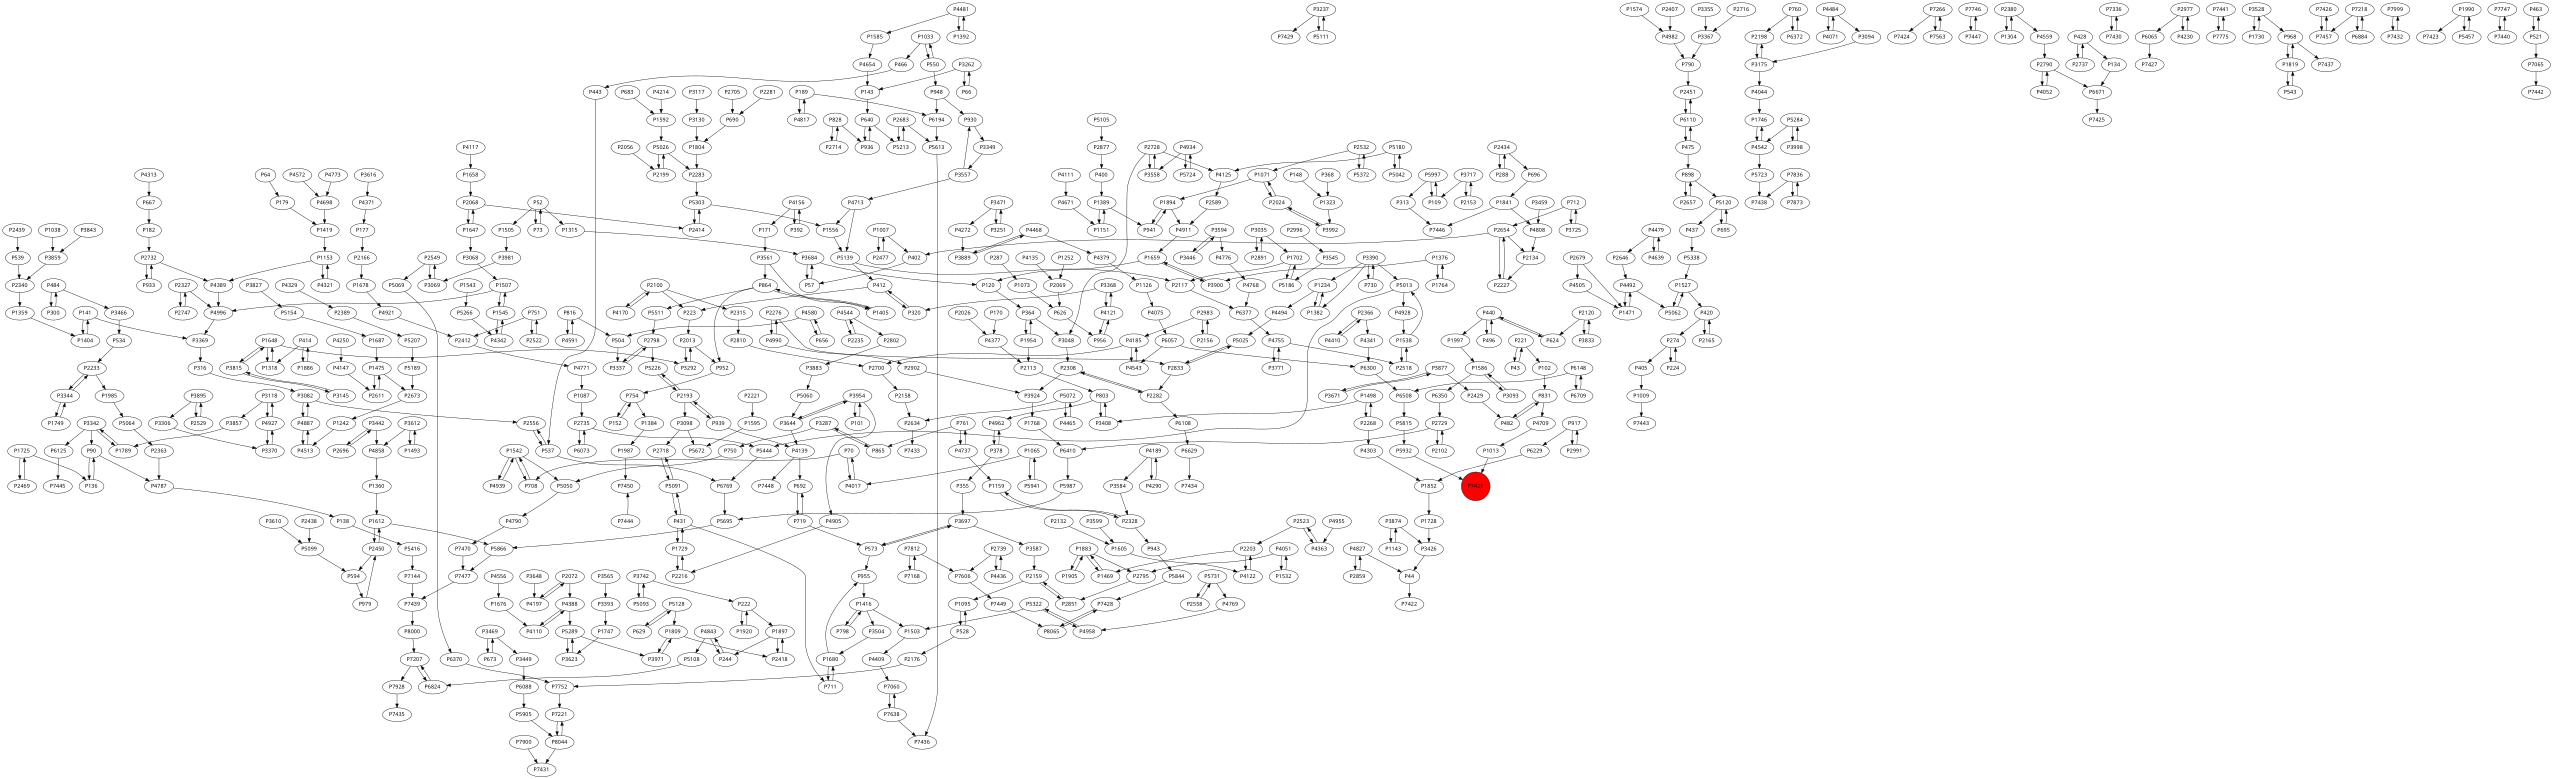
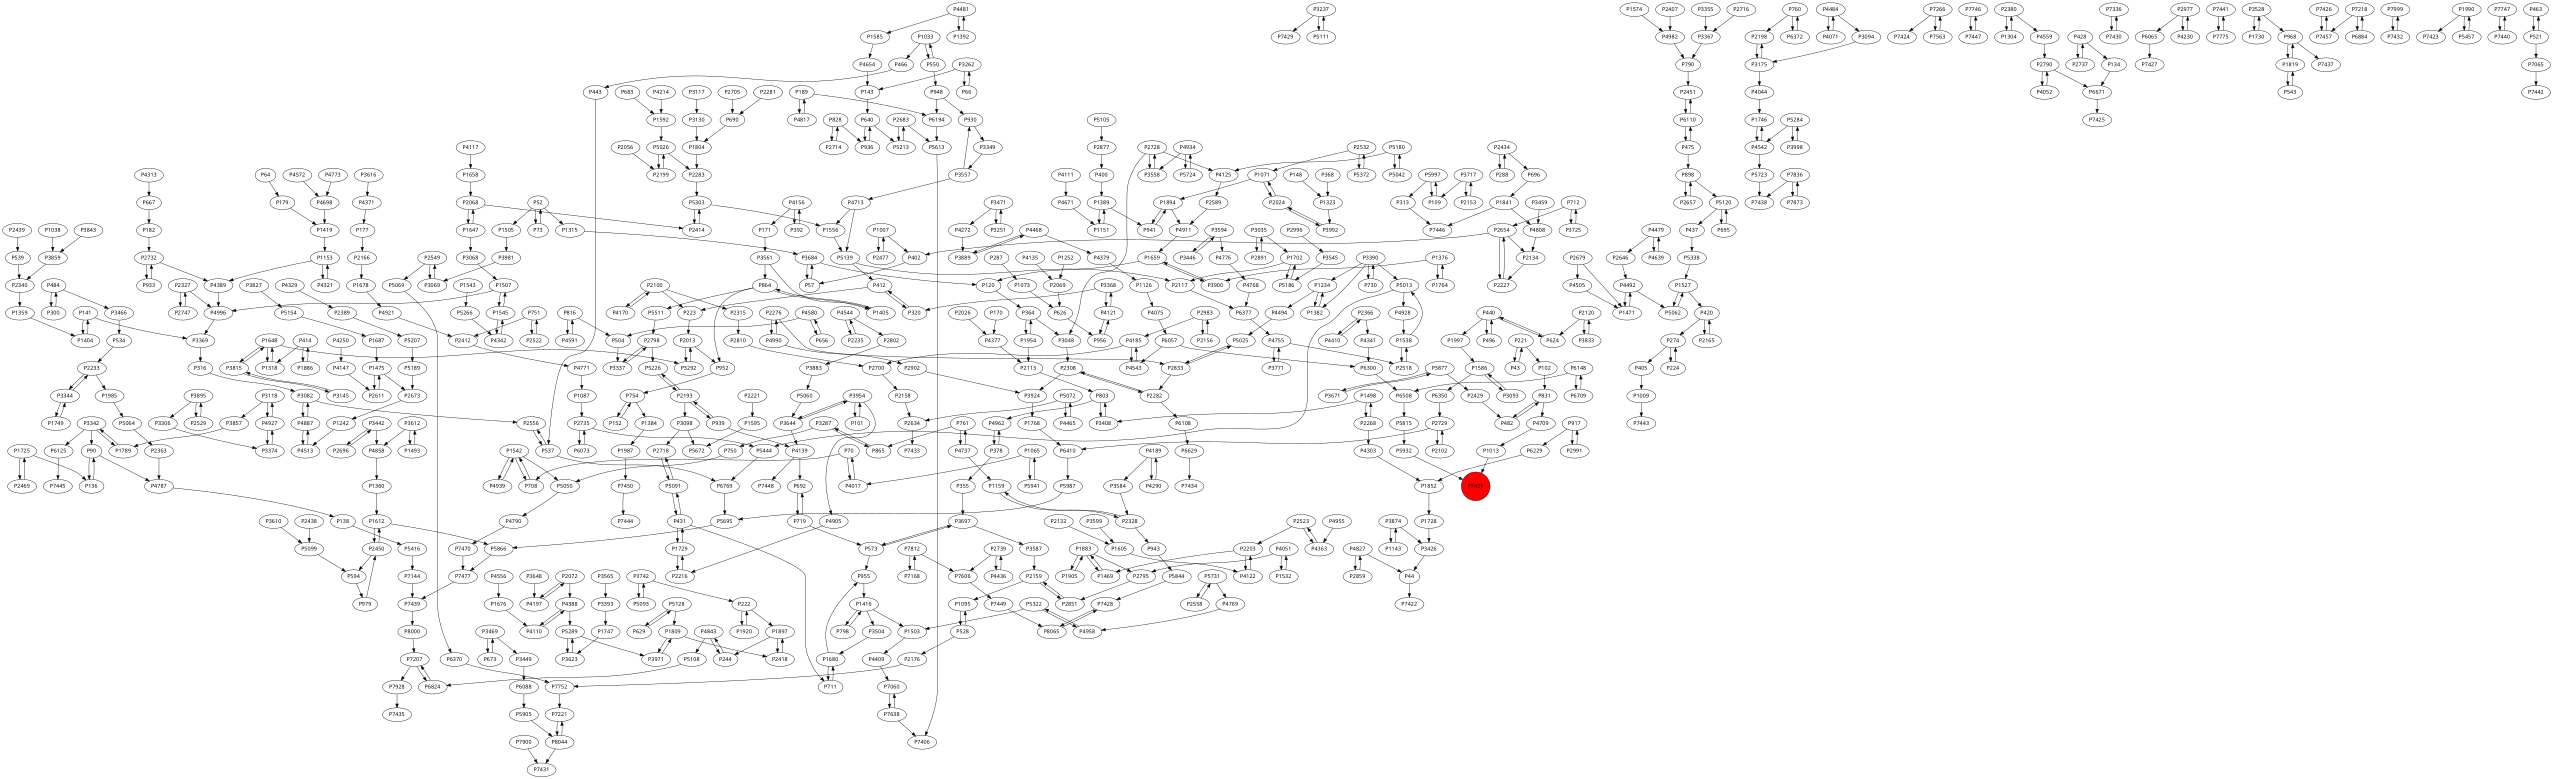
(270, 451) -> (270, 451)
(628, 506) -> (623, 502)
(922, 742) -> (922, 742)
